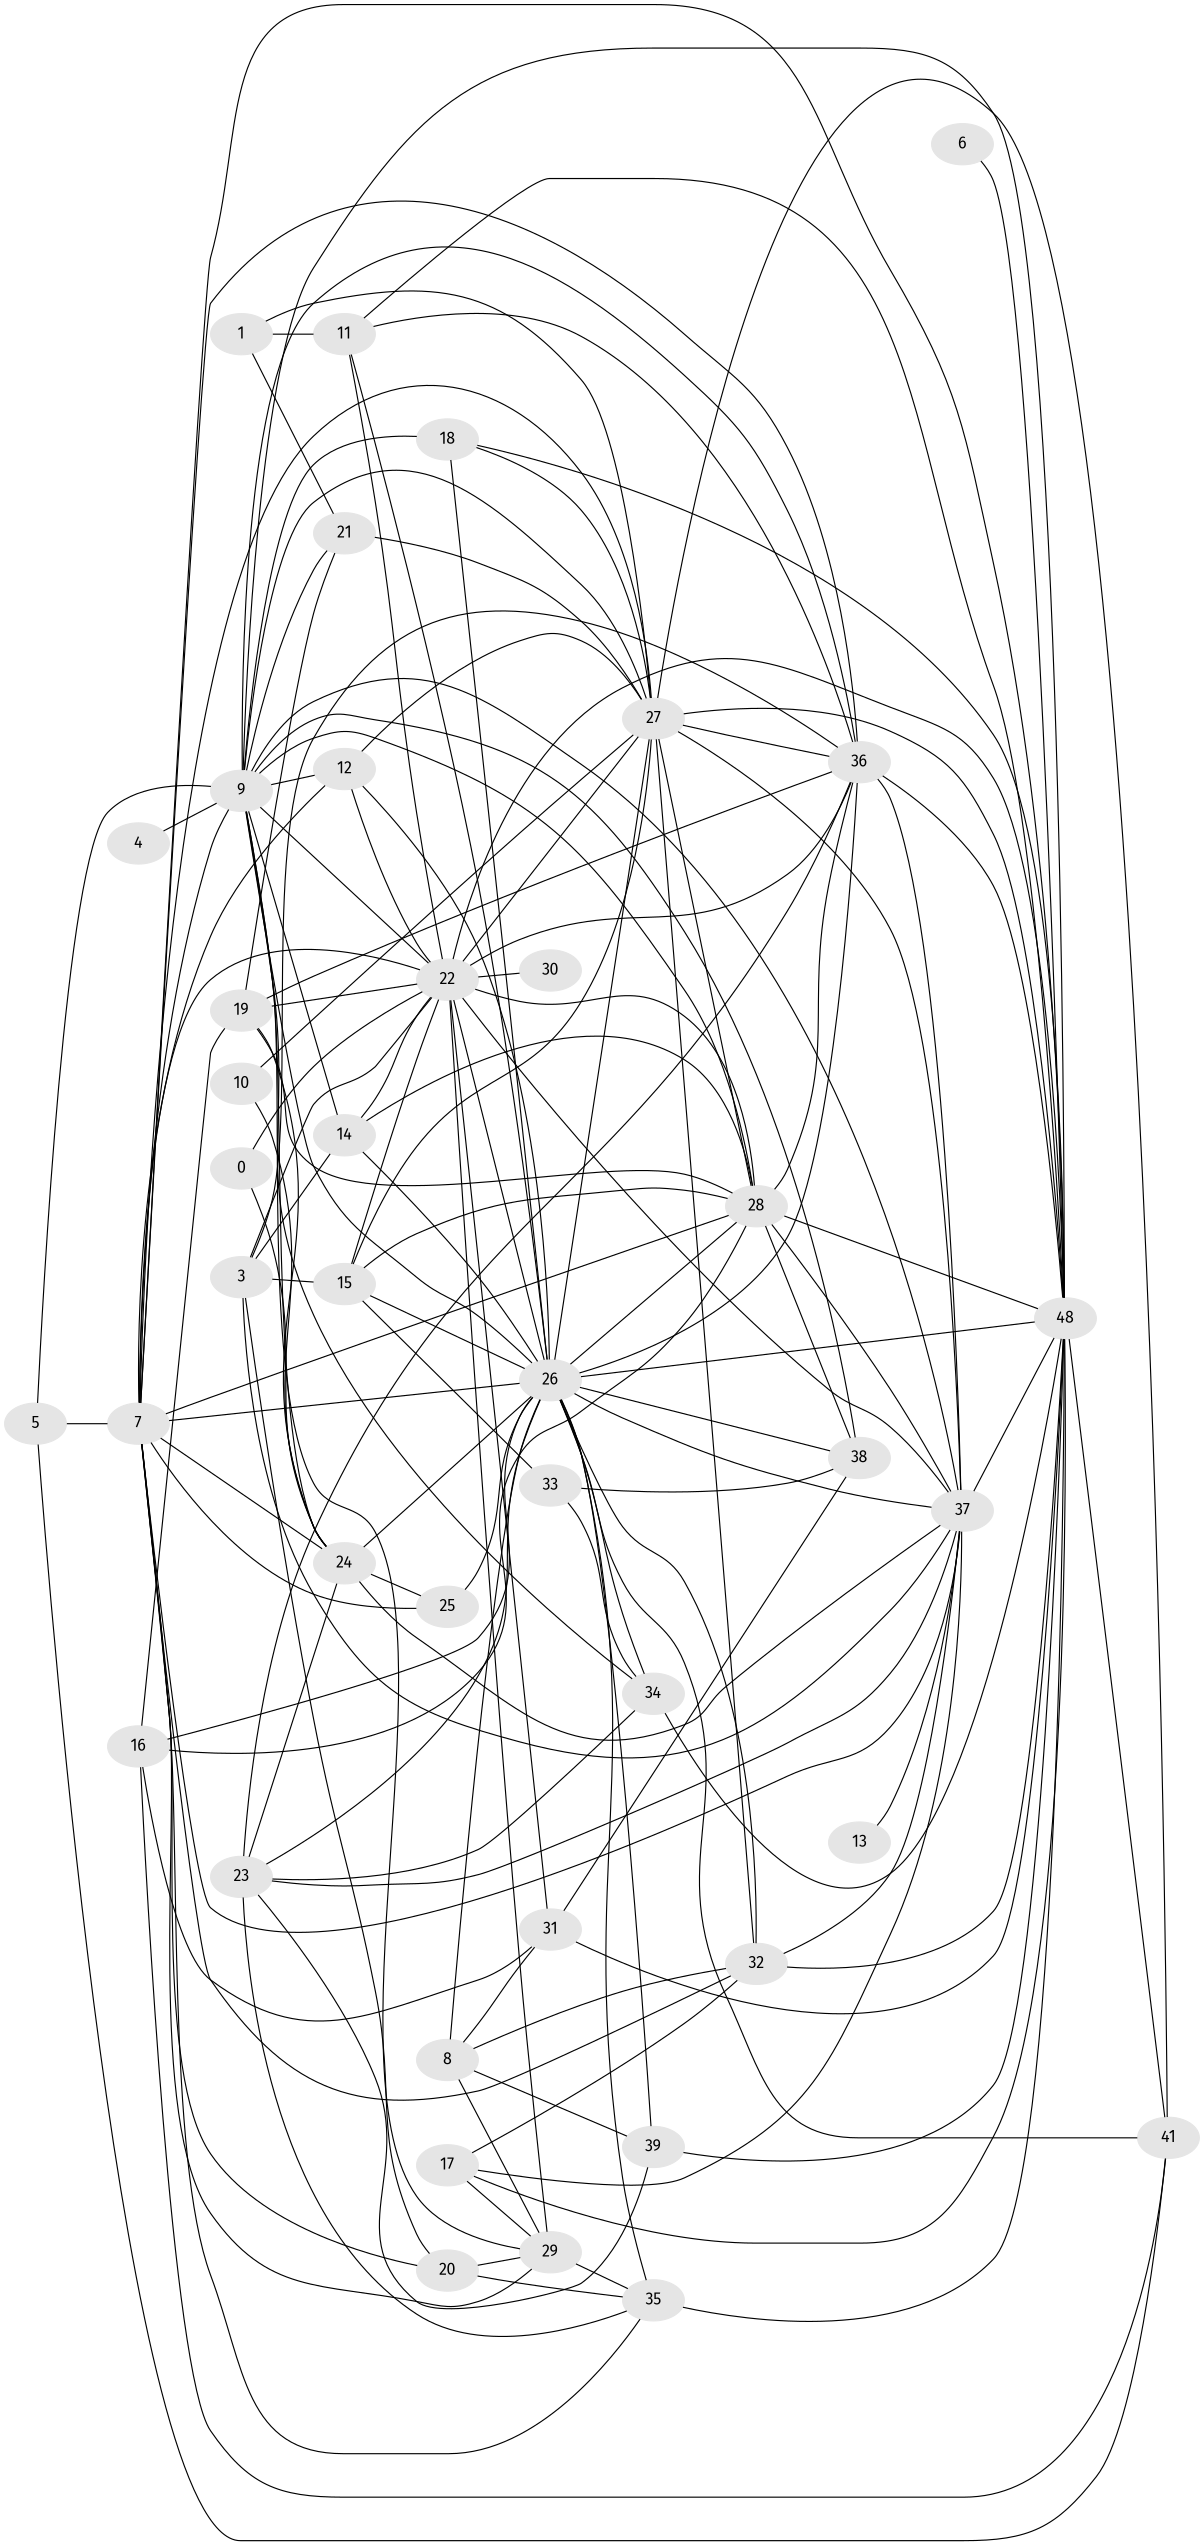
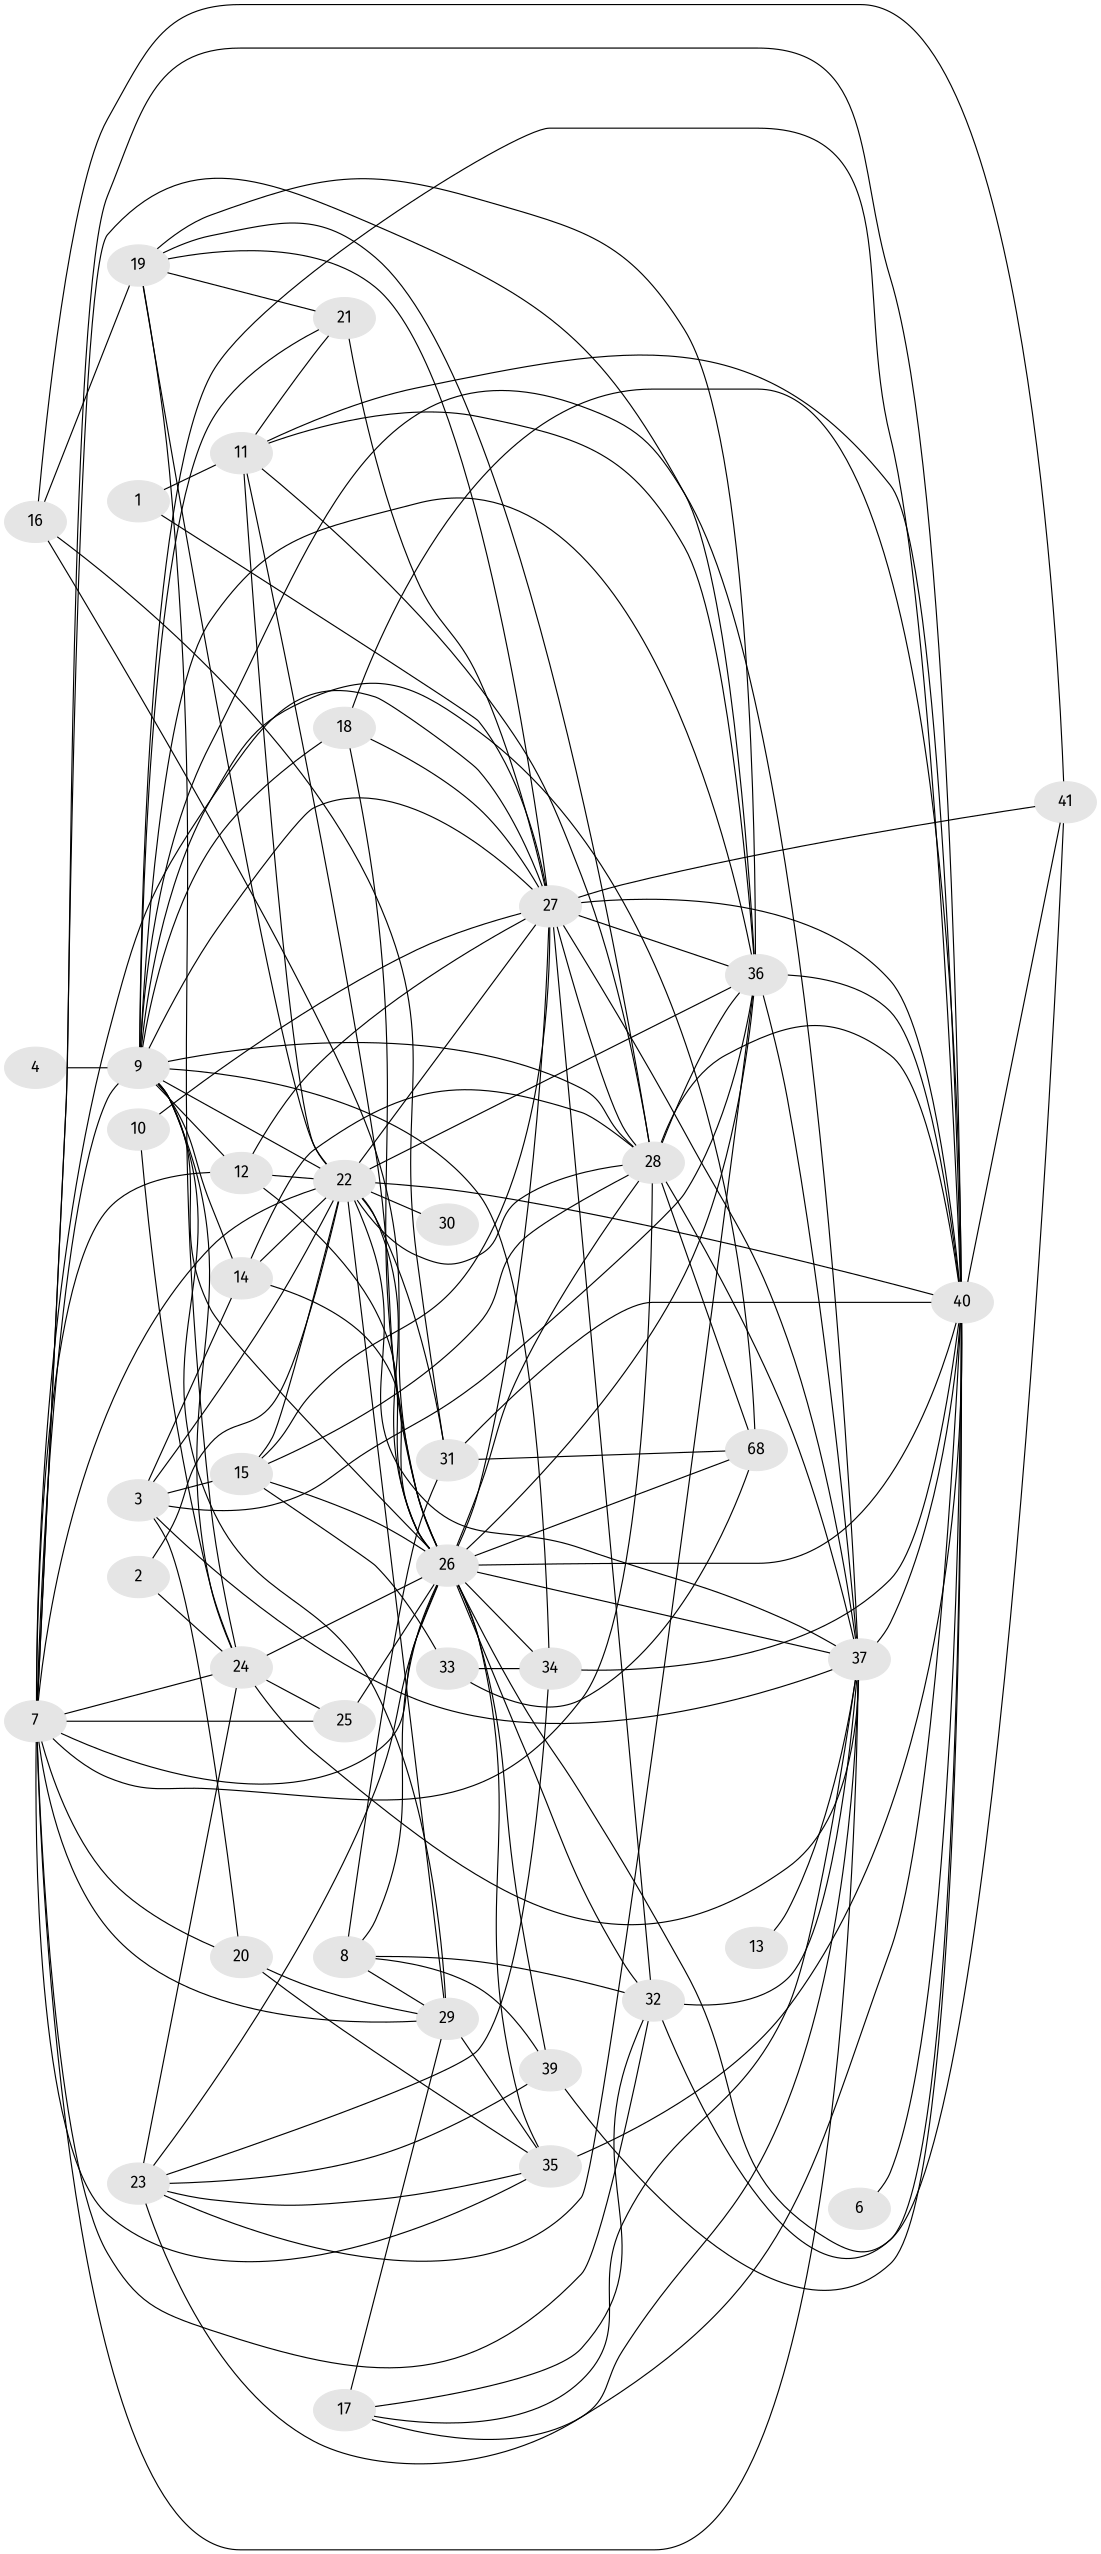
(293, 434) -> (291, 385)
none -> (464, 472)
(241, 1168) -> (138, 1577)
(1065, 1318) -> (962, 1302)
(35, 1424) -> none
(859, 1458) -> (756, 1450)
(464, 1685) -> (540, 780)
